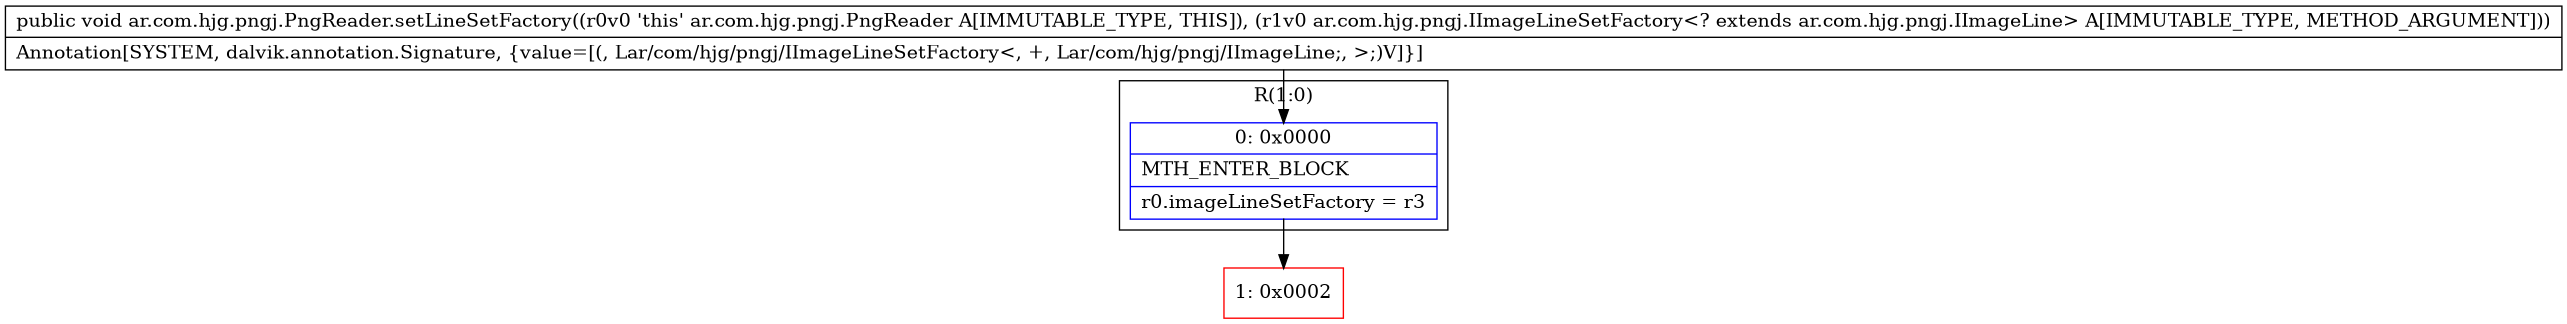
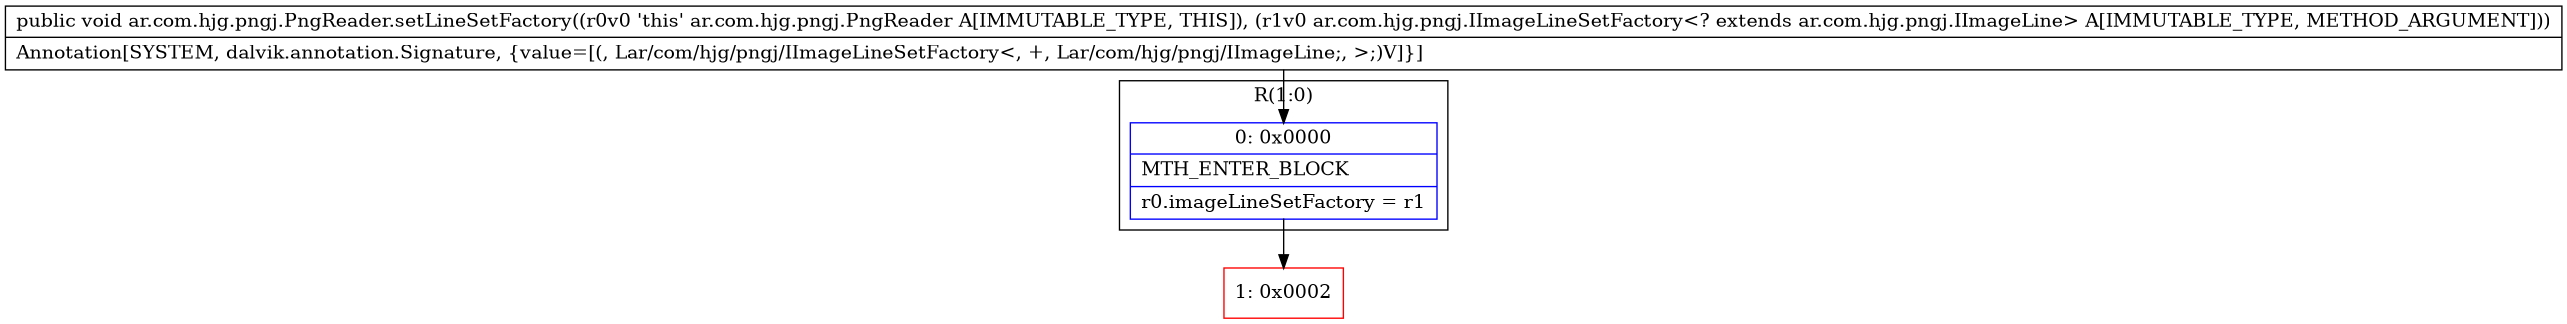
(1284, 202) -> (1284, 202)
